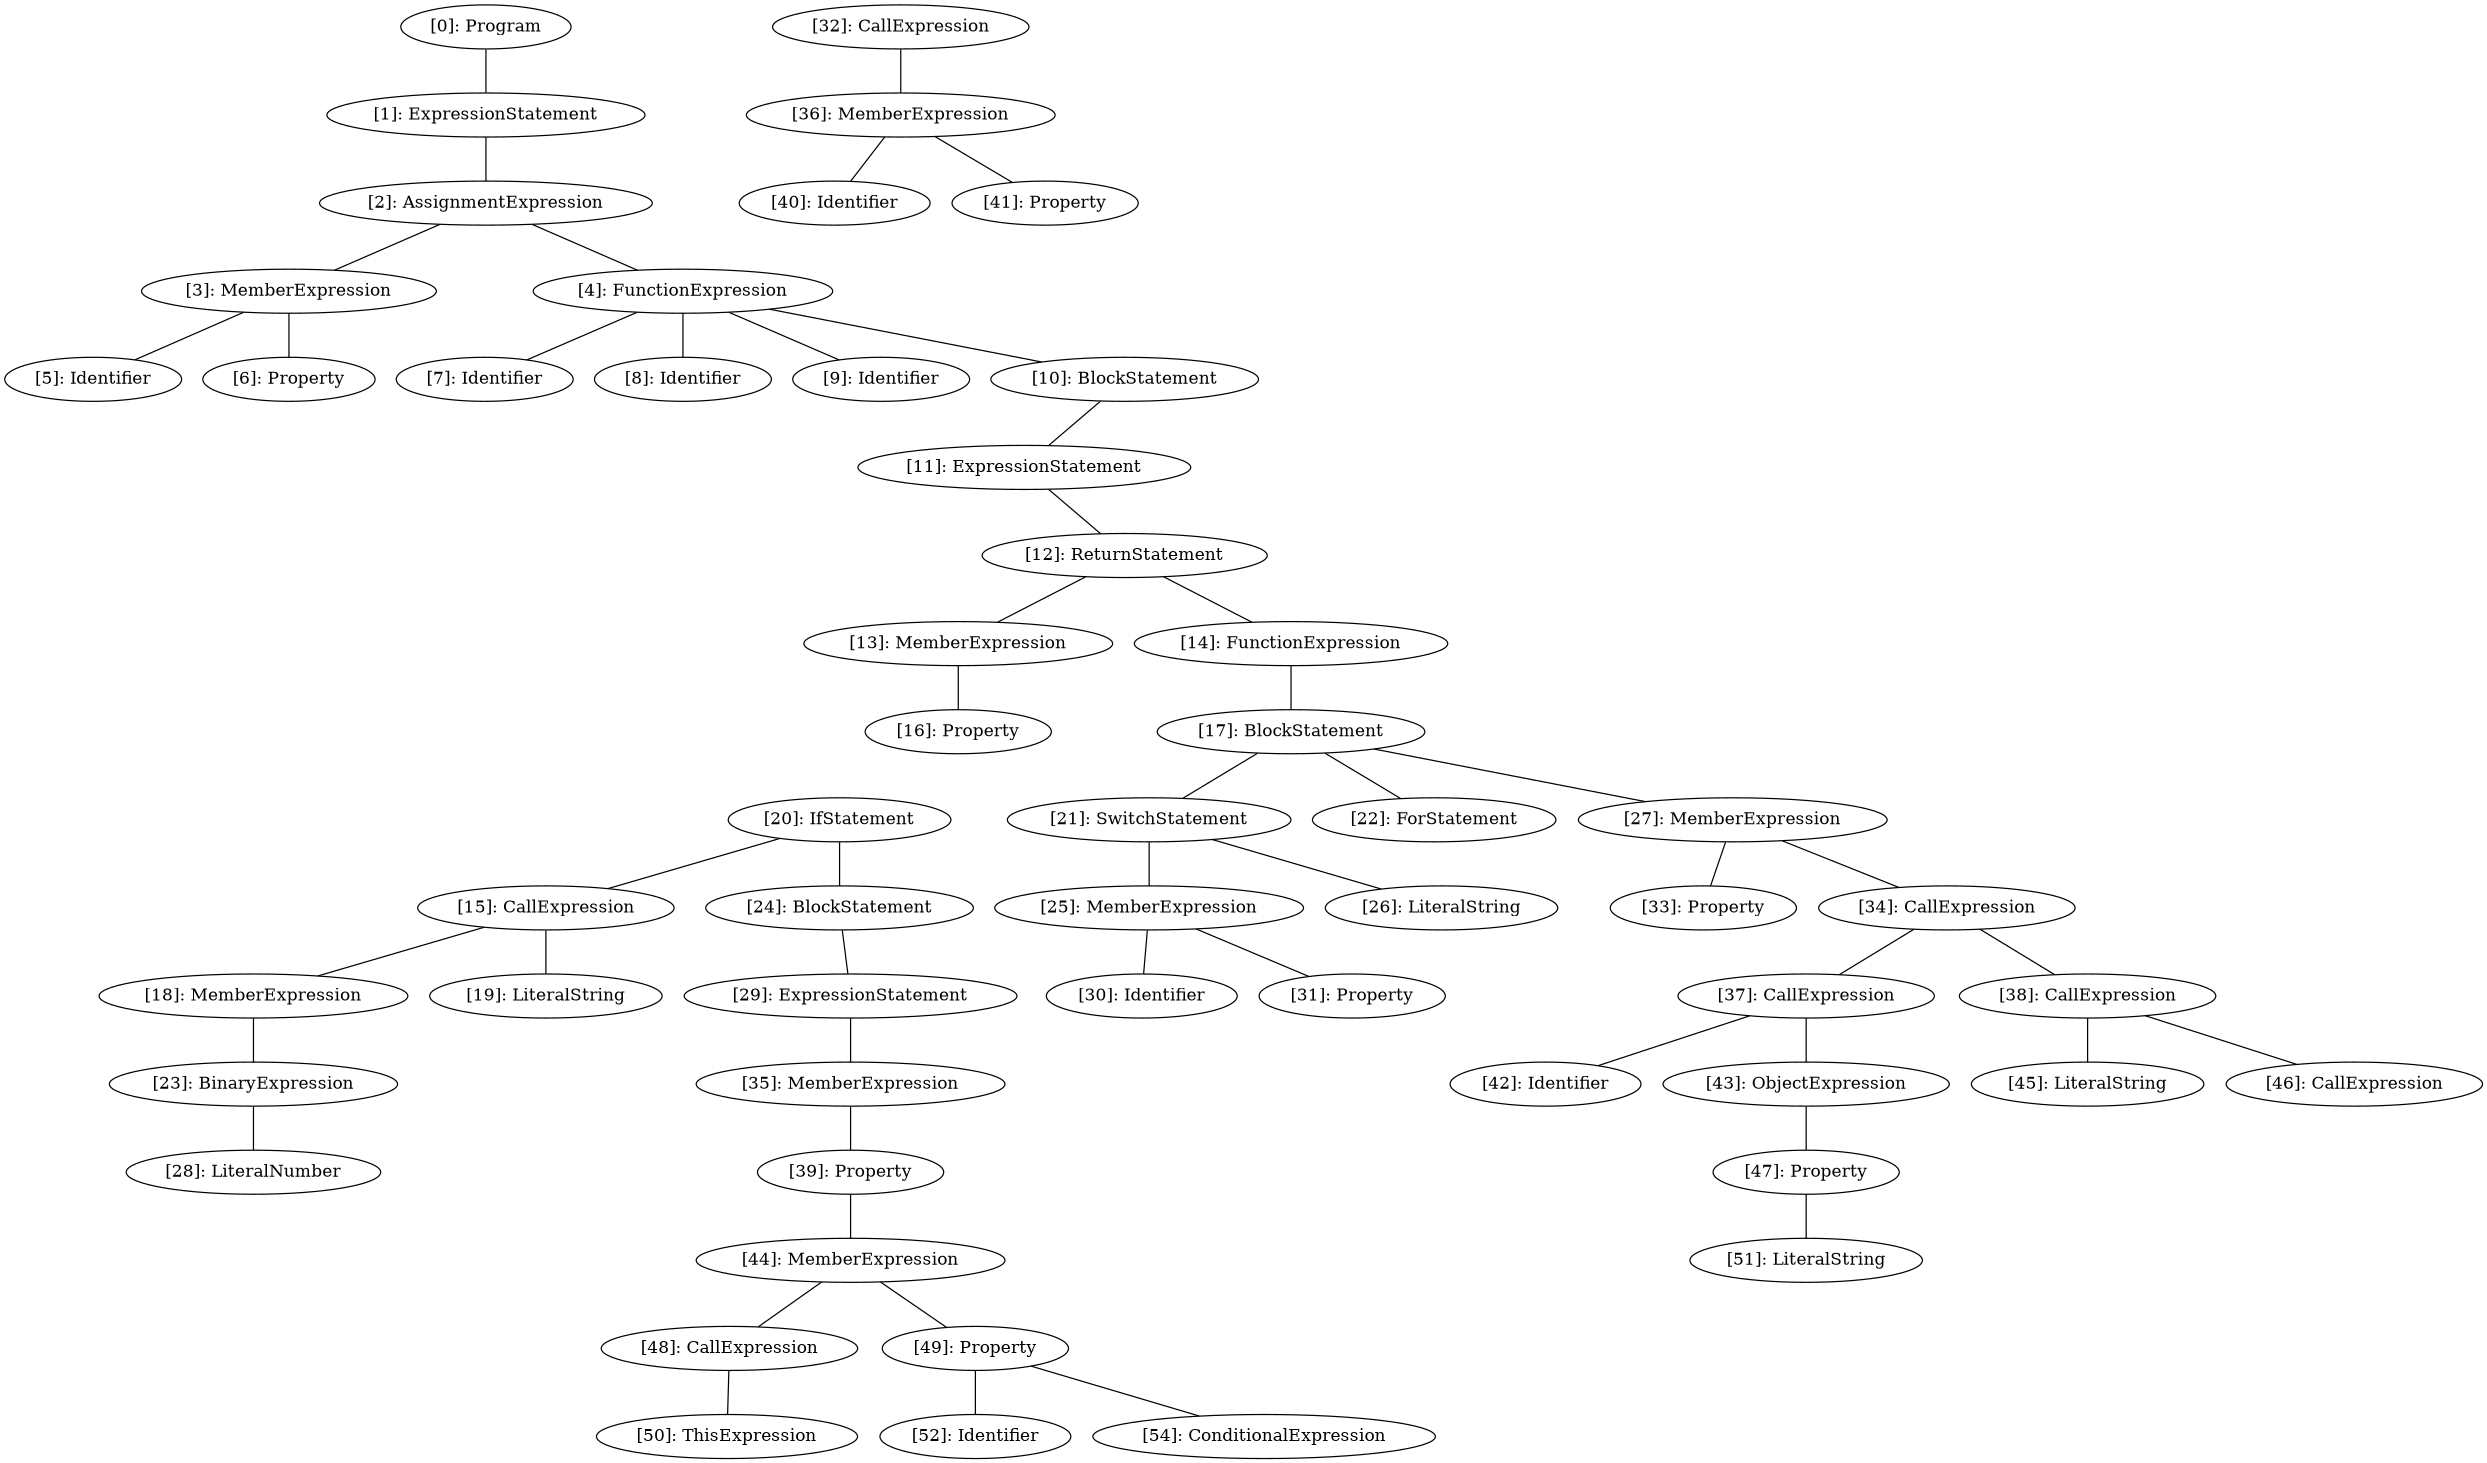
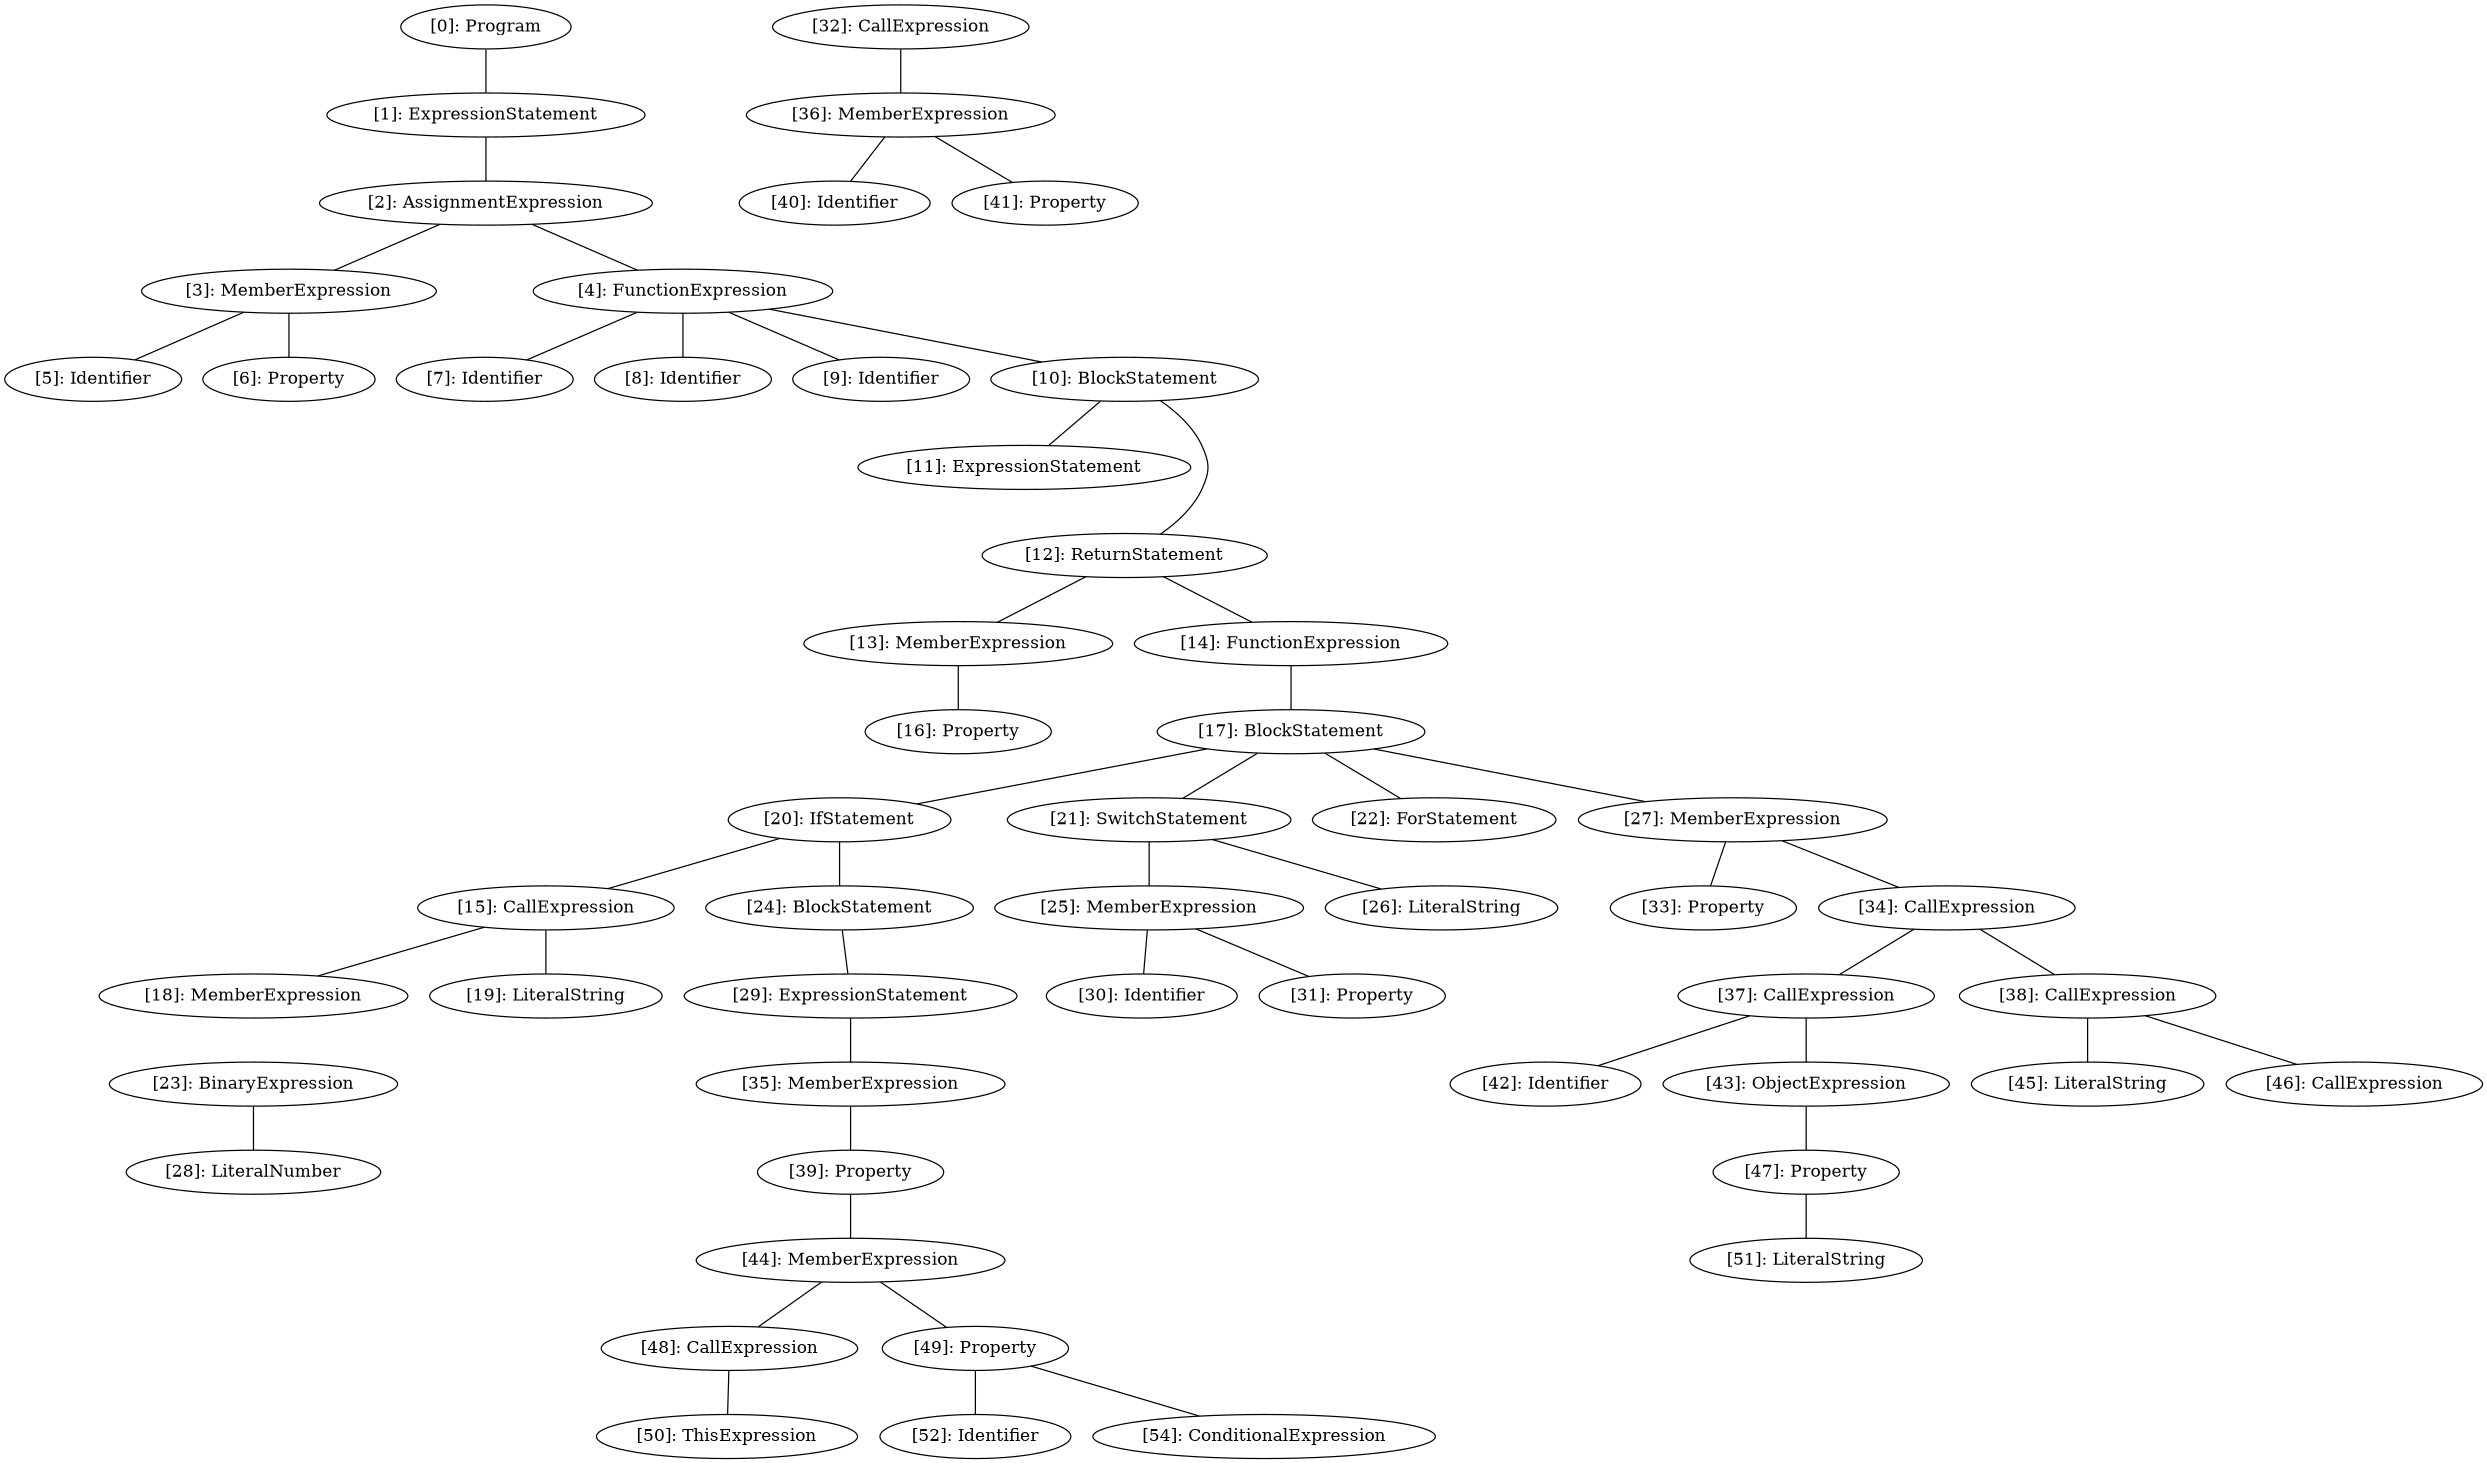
(1075, 512) -> (1208, 467)
none -> (1062, 776)
(253, 1040) -> none
